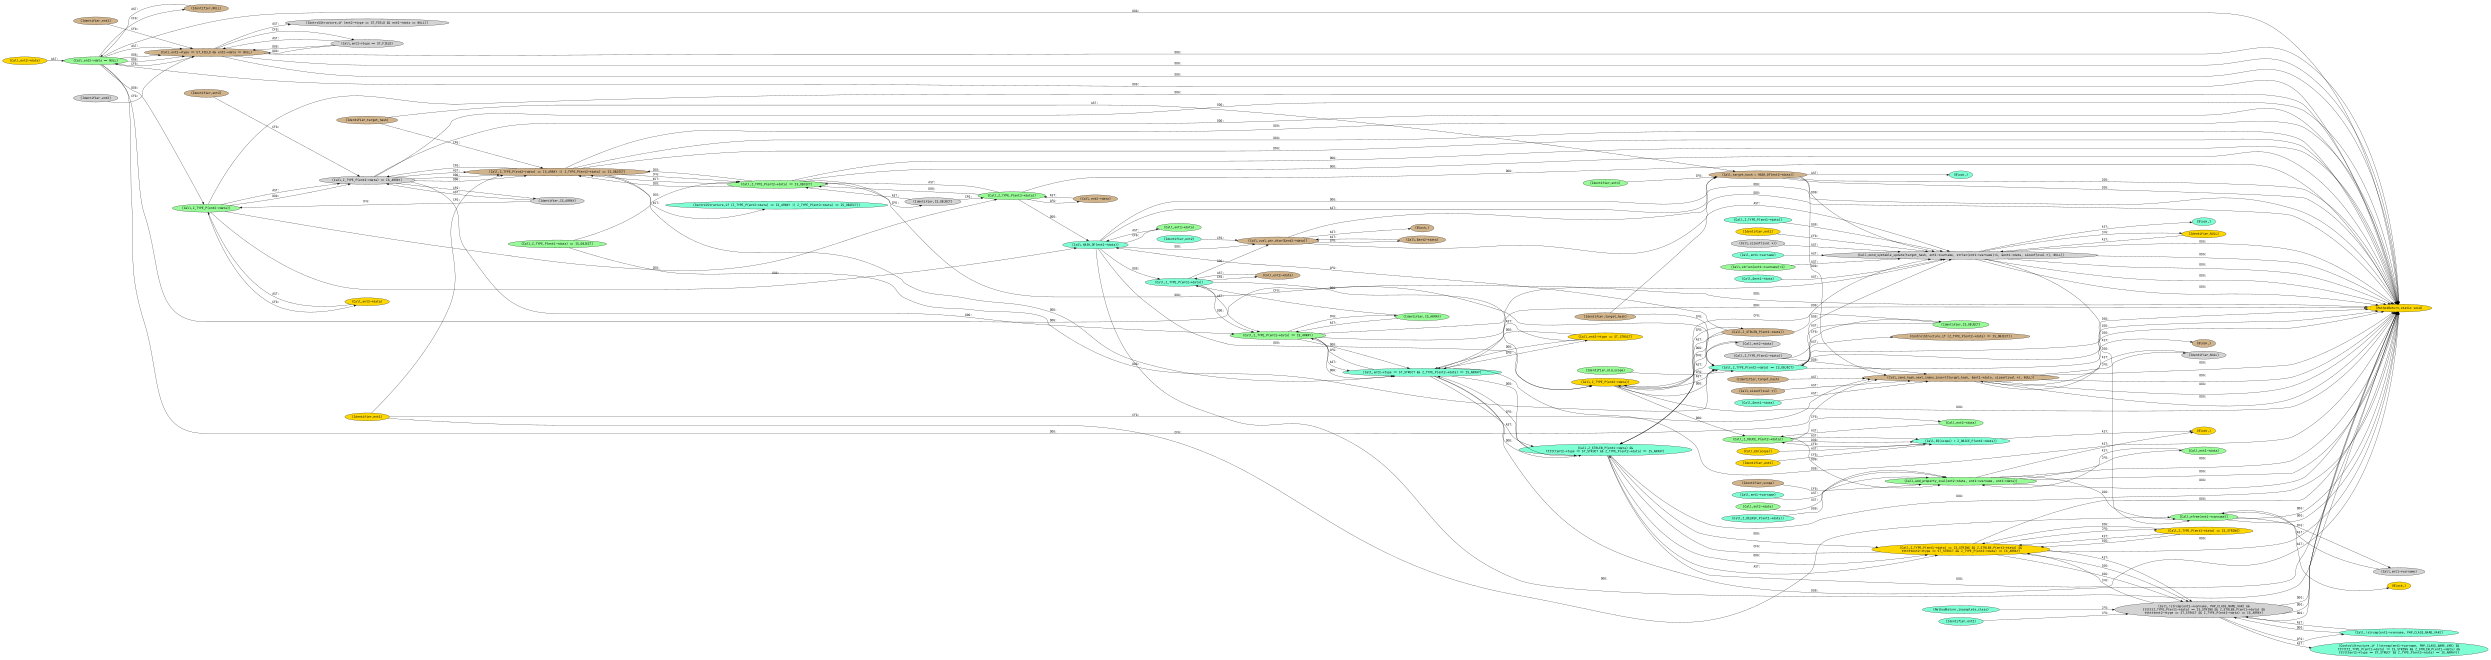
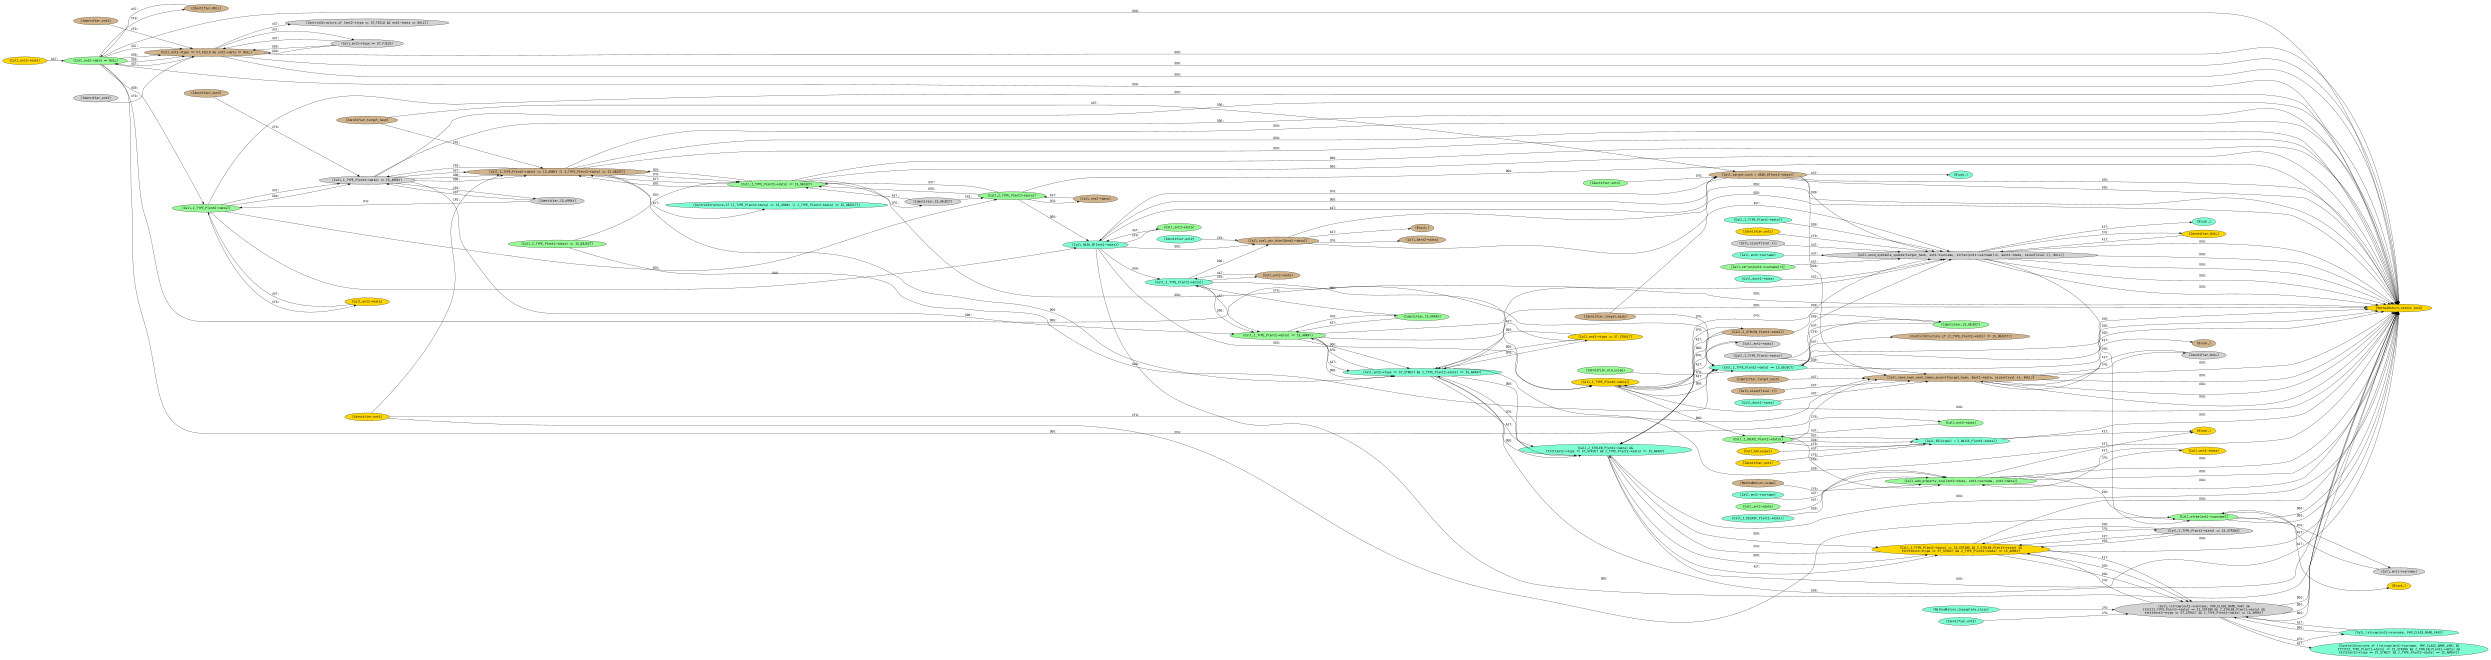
(277, 30) -> (277, 30)
(136, 64) -> (136, 64)
(1359, 239) -> none
(1427, 278) -> (1407, 193)
none -> (2221, 422)
(2204, 451) -> (2204, 451)
(1758, 483) -> (1758, 483)
(2204, 531) -> (2204, 531)
